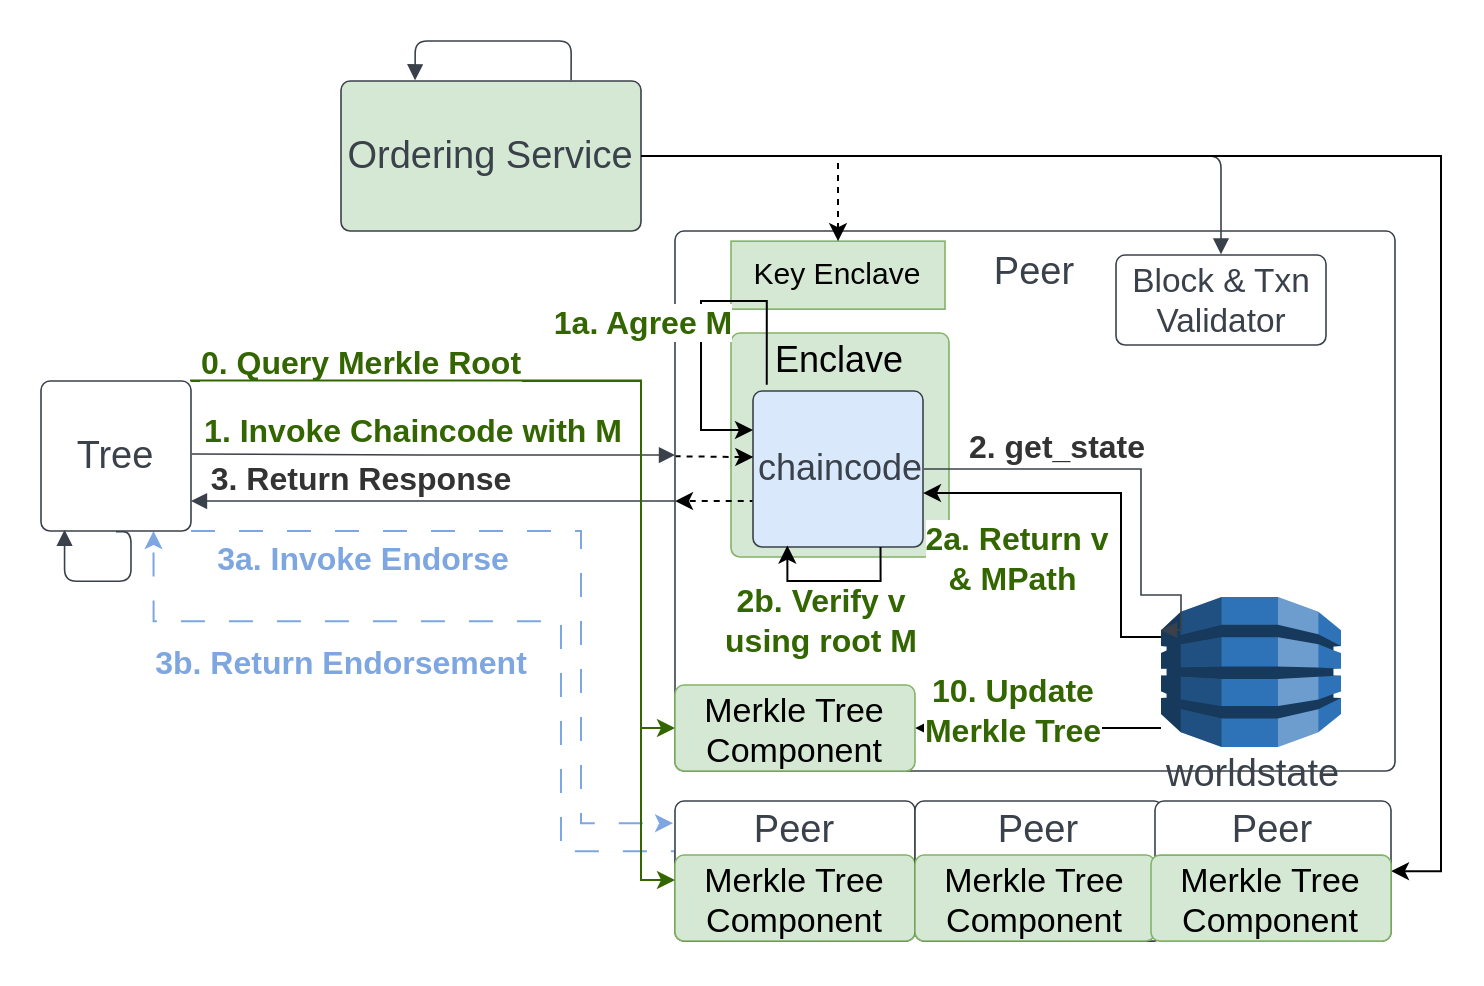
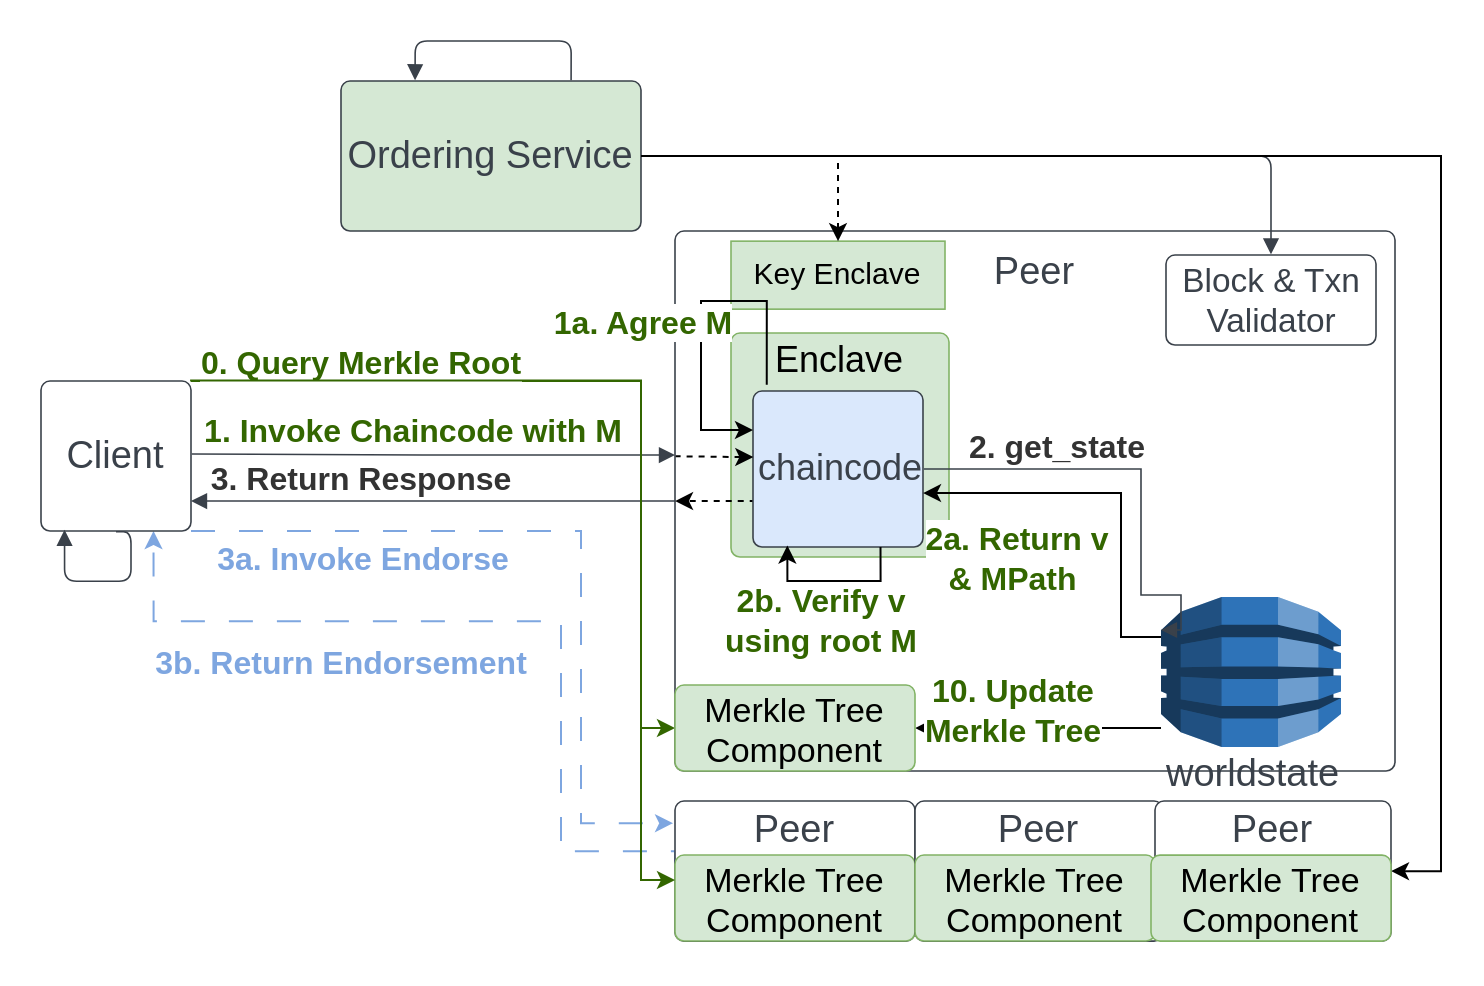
(1221, 300) -> (1271, 300)
(116, 457) -> (116, 457)
